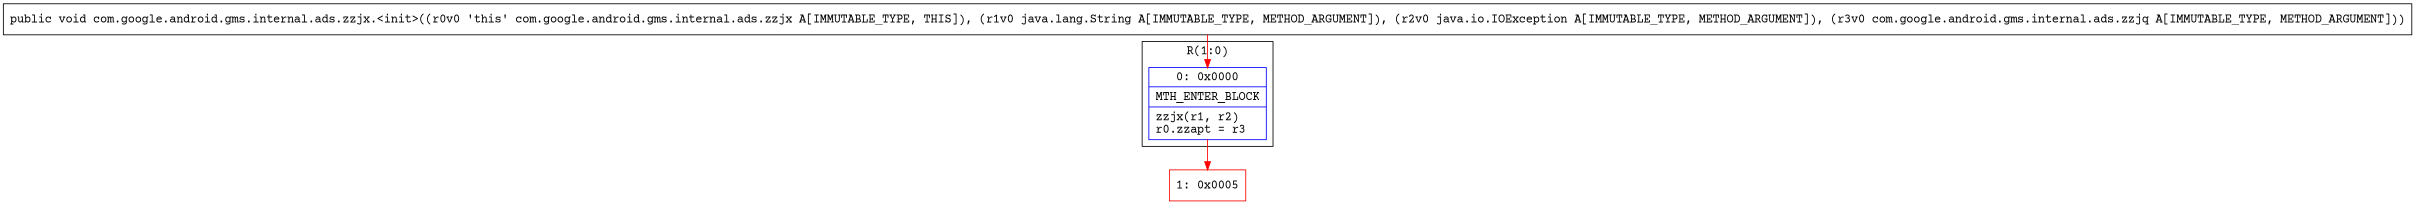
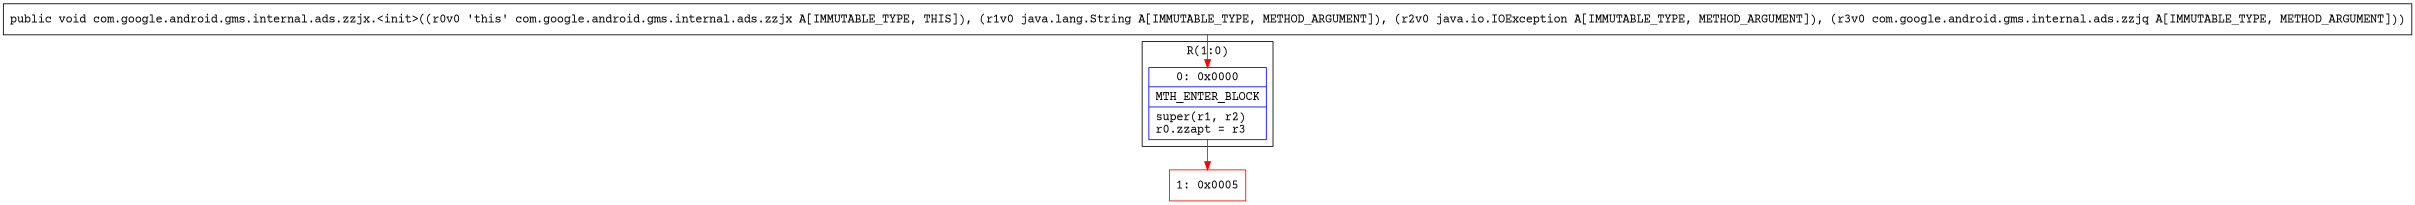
(1198, 117) -> (1201, 117)
